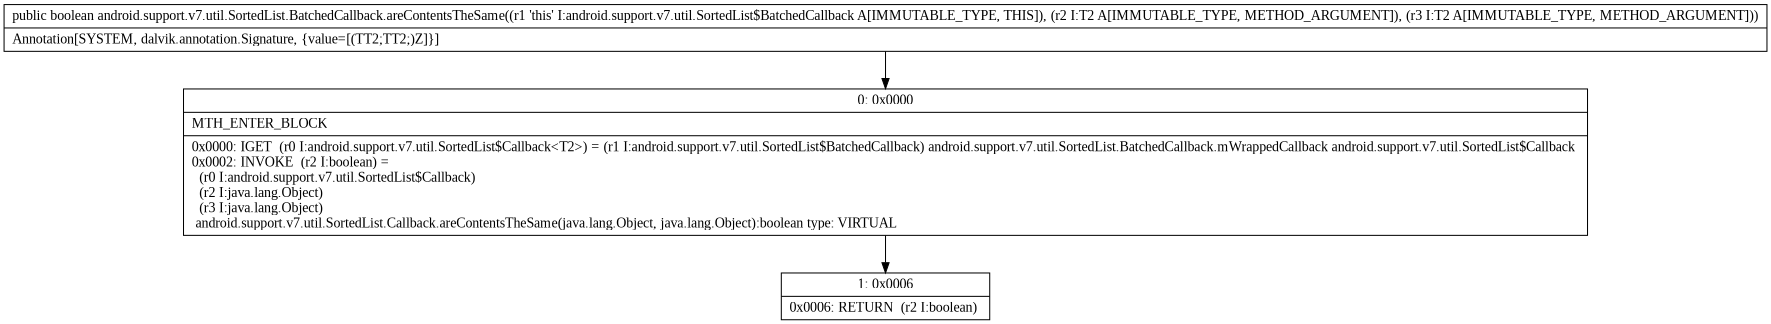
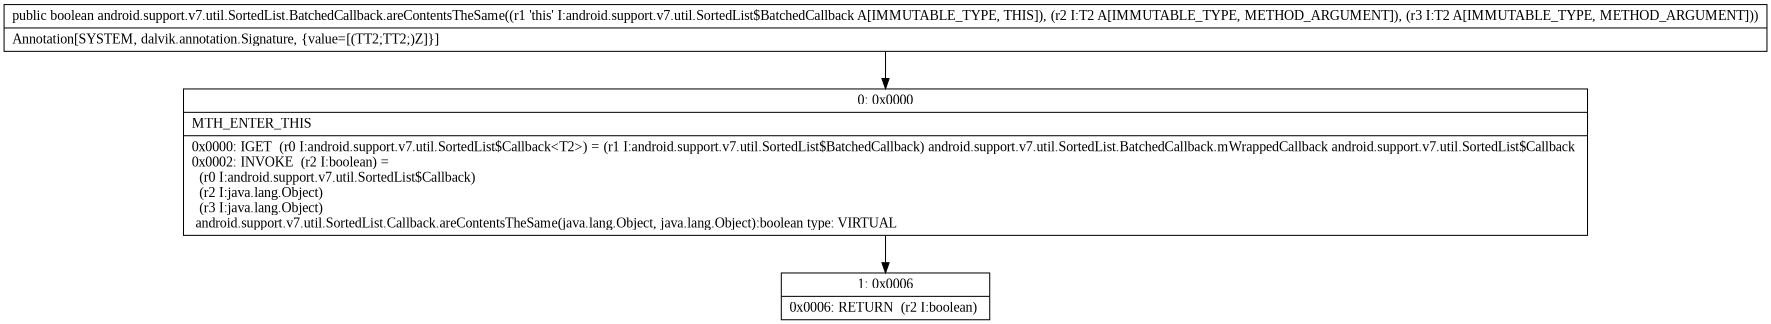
(260, 124) -> (252, 124)
